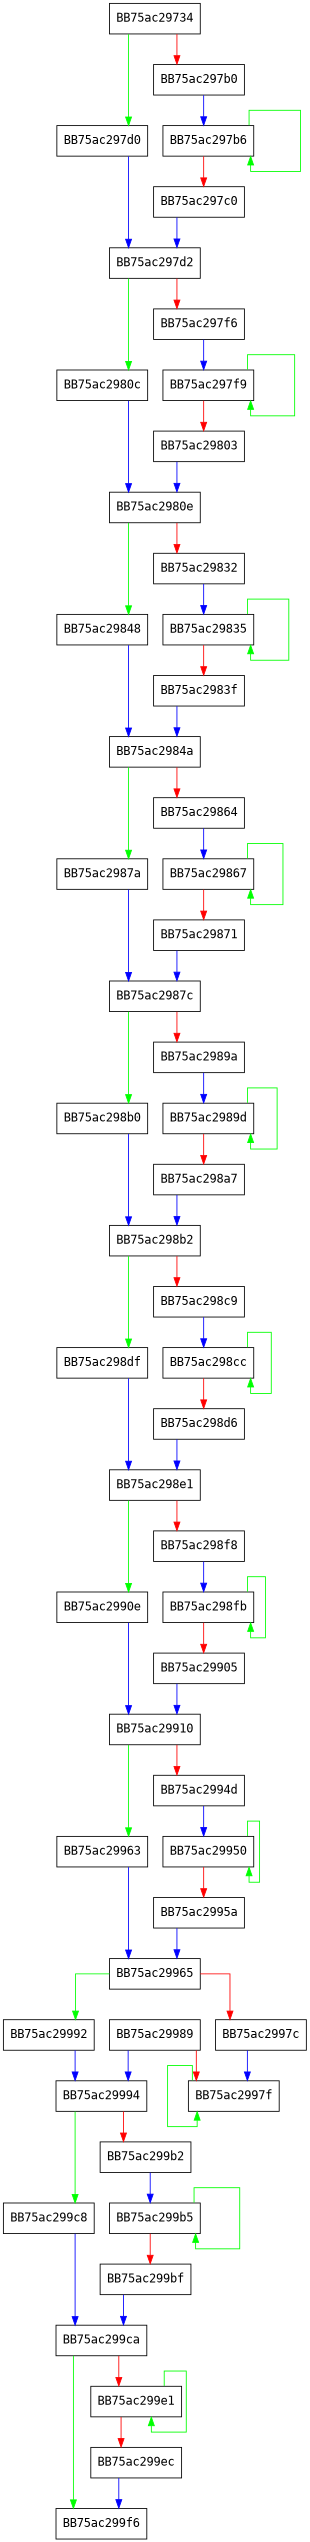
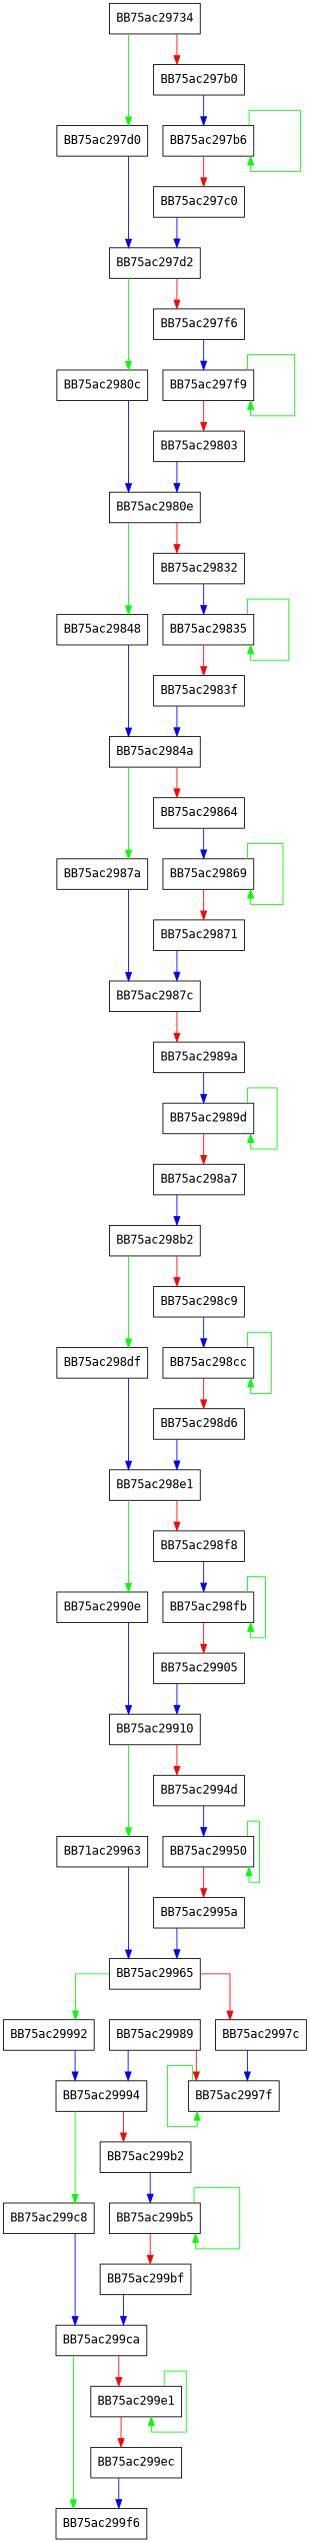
(208, 874) -> (208, 874)
(102, 1118) -> none
(102, 1852) -> (102, 1852)
